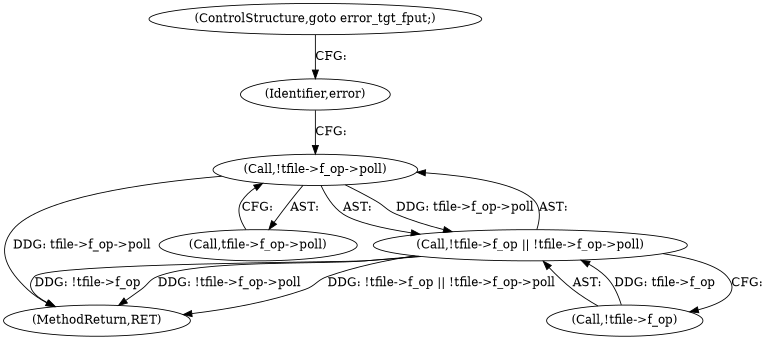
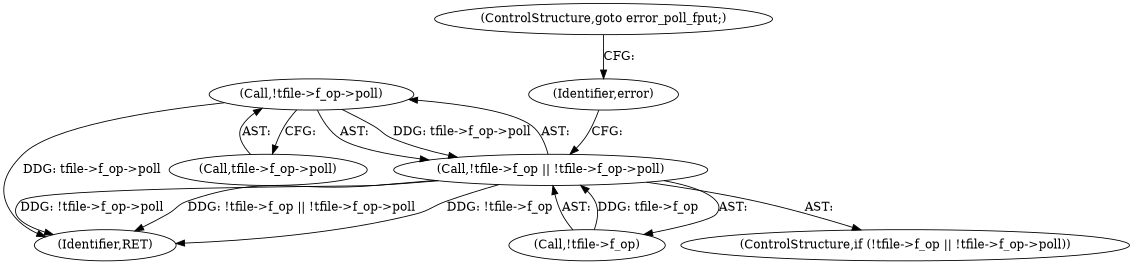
(315, 19) -> (604, 19)
(315, 128) -> (590, 130)
(259, 208) -> (259, 132)
(307, 208) -> (302, 132)
none -> (905, 245)
(749, 283) -> (735, 208)
(97, 321) -> (105, 245)
